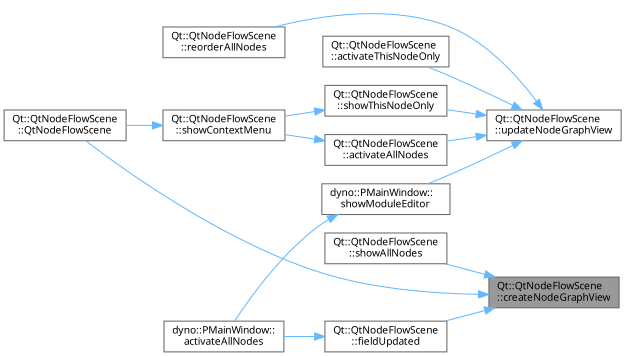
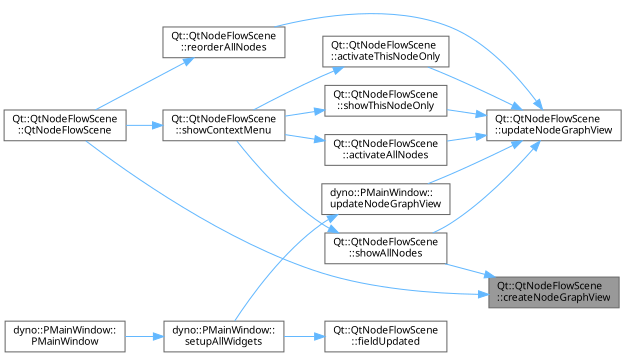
none -> (140, 86)
none -> (293, 90)
none -> (279, 189)
none -> (487, 196)
(386, 199) -> (386, 199)
(465, 316) -> none
none -> (65, 337)
(224, 337) -> (224, 337)
